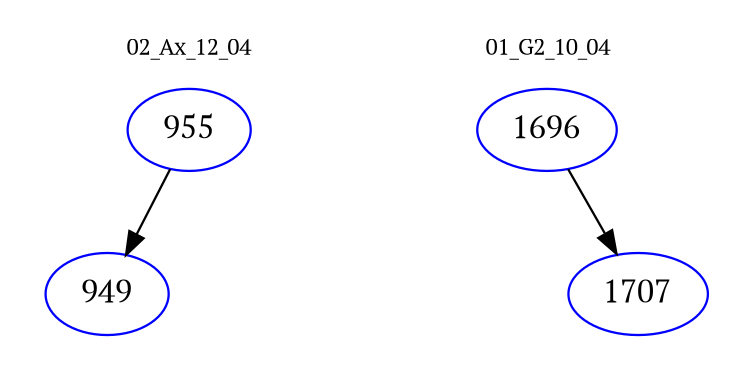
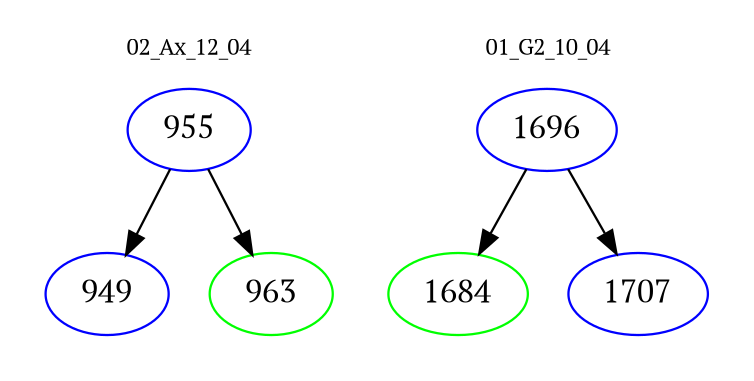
none -> (271, 294)
none -> (458, 294)
